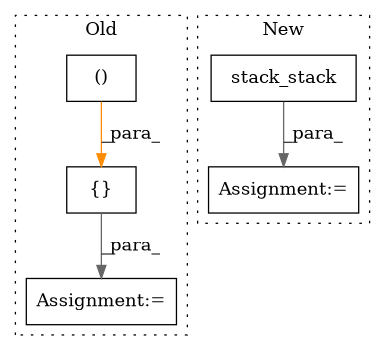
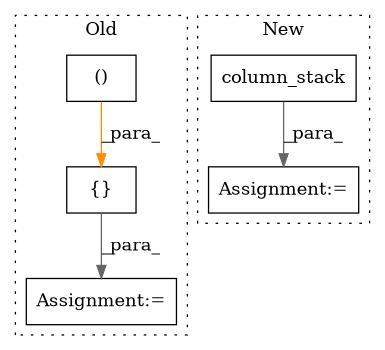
(284, 78) -> (284, 78)
